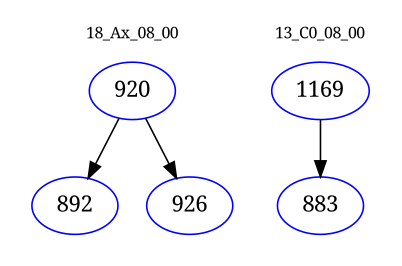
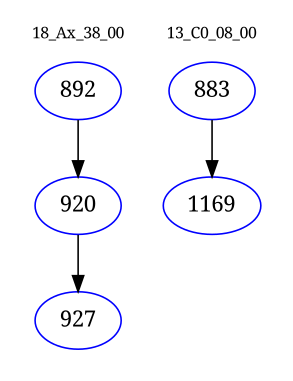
(132, 34) -> (78, 34)
(320, 140) -> (212, 140)
(107, 141) -> (78, 140)
(190, 206) -> (78, 320)
